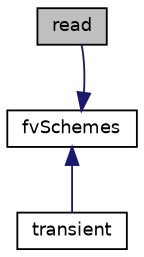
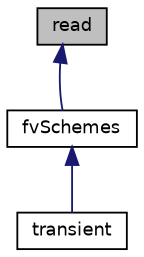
(84, 69) -> (60, 87)
